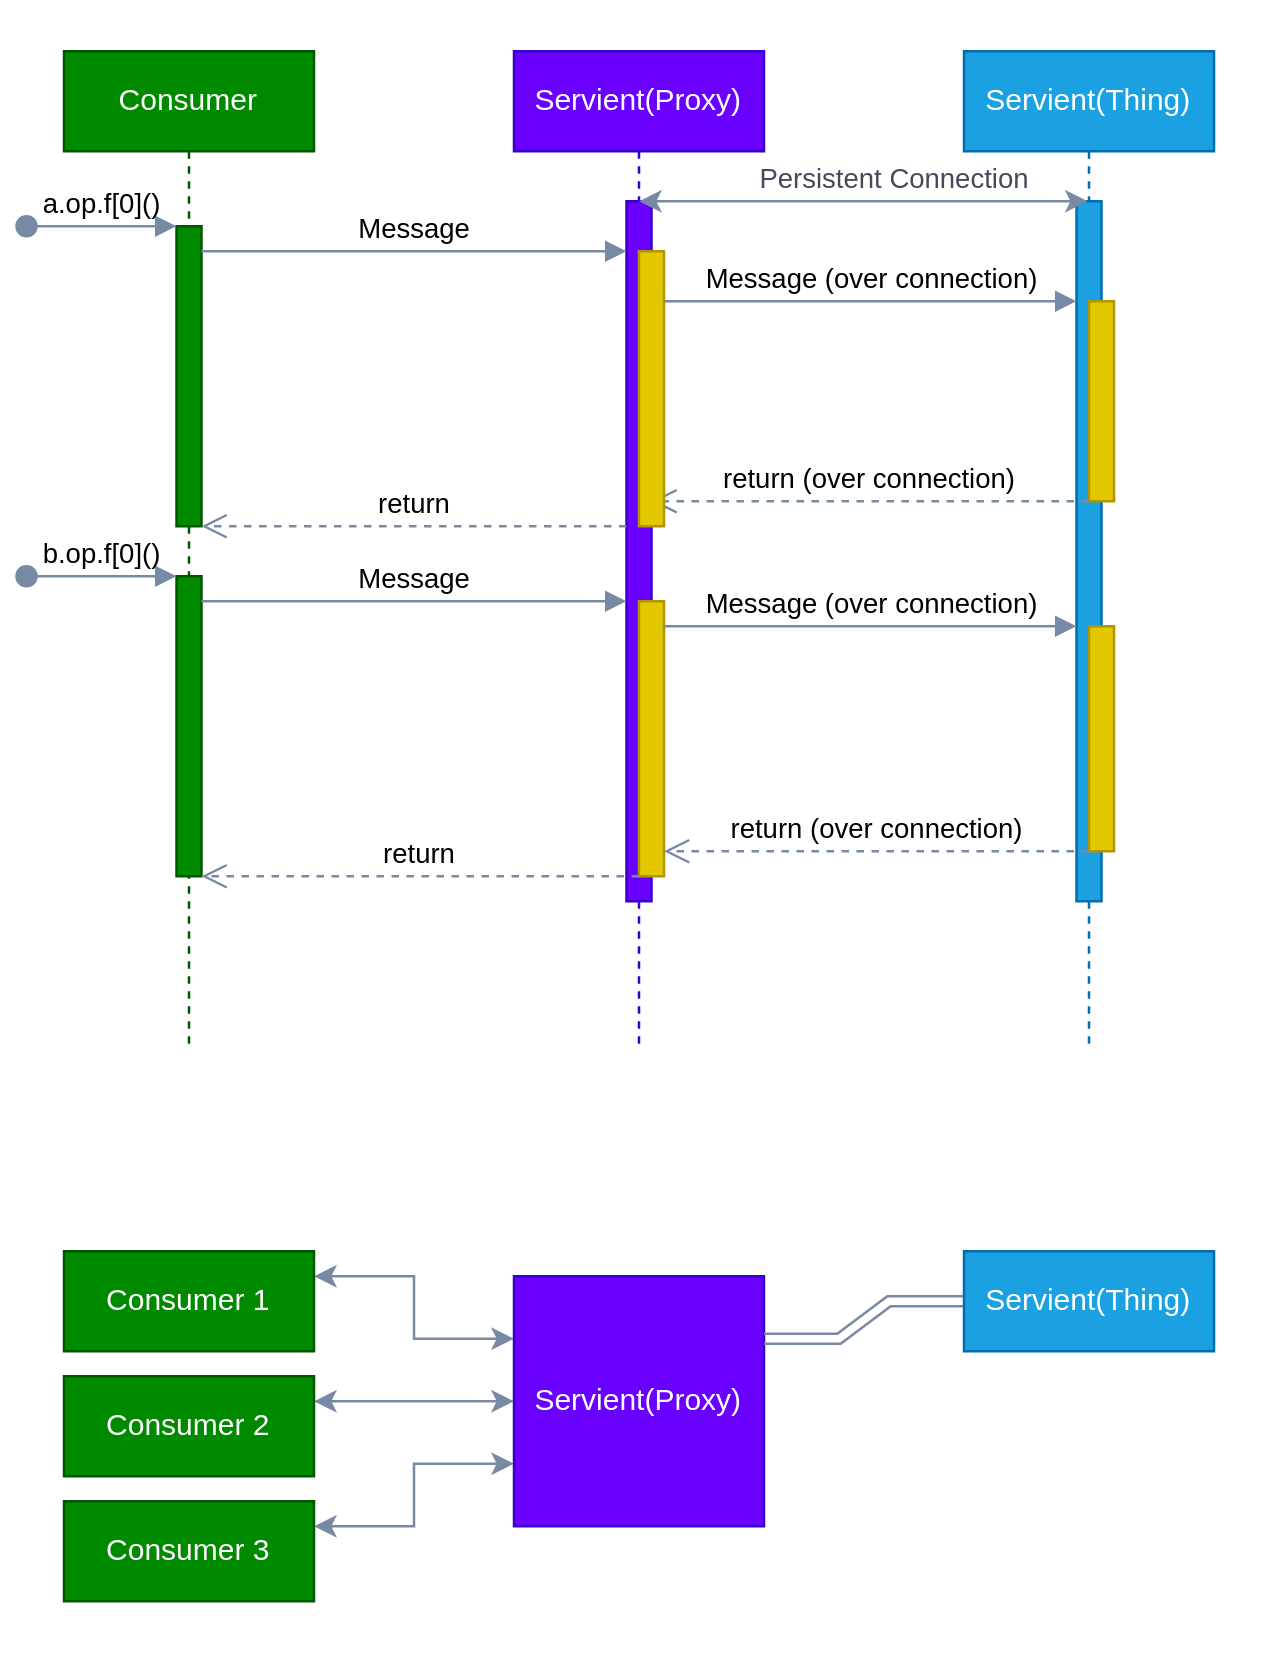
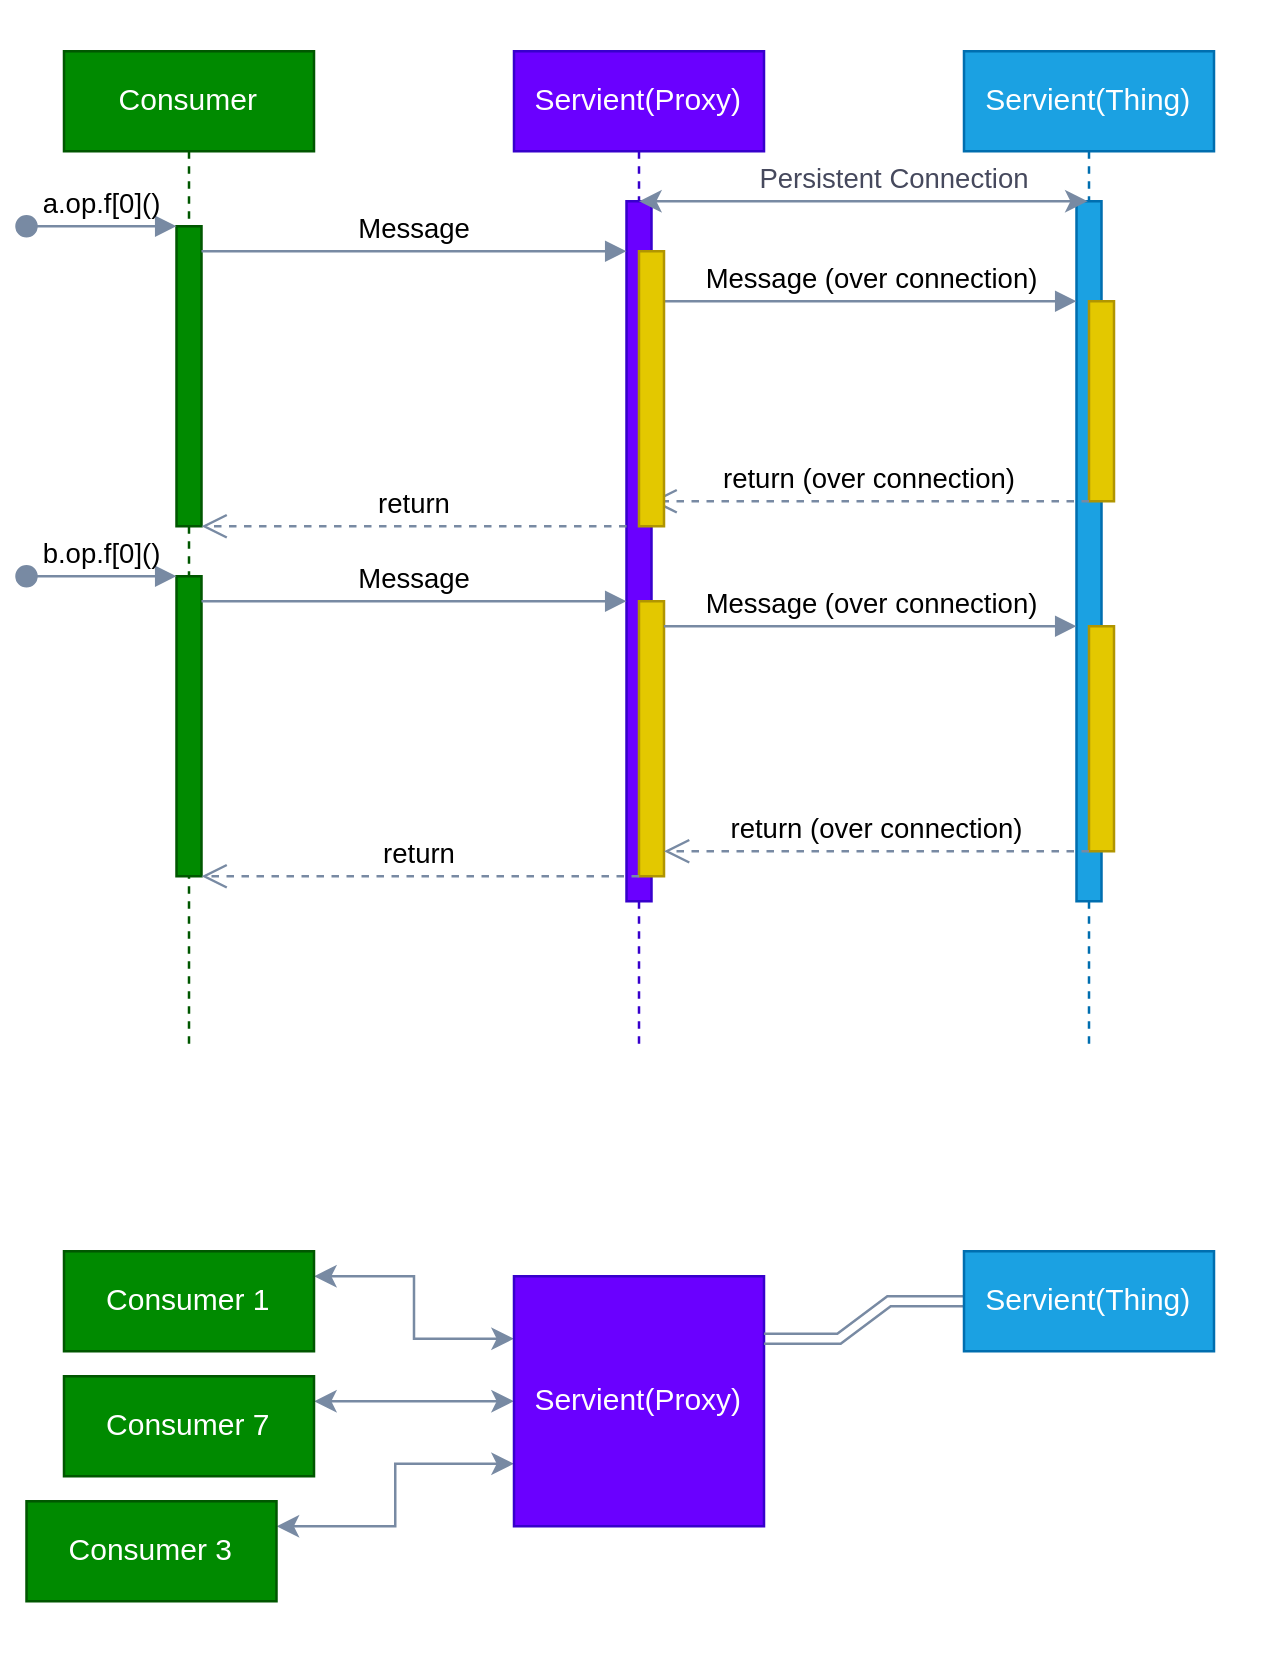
(189, 1426) -> (189, 1426)
(189, 1551) -> (151, 1551)
